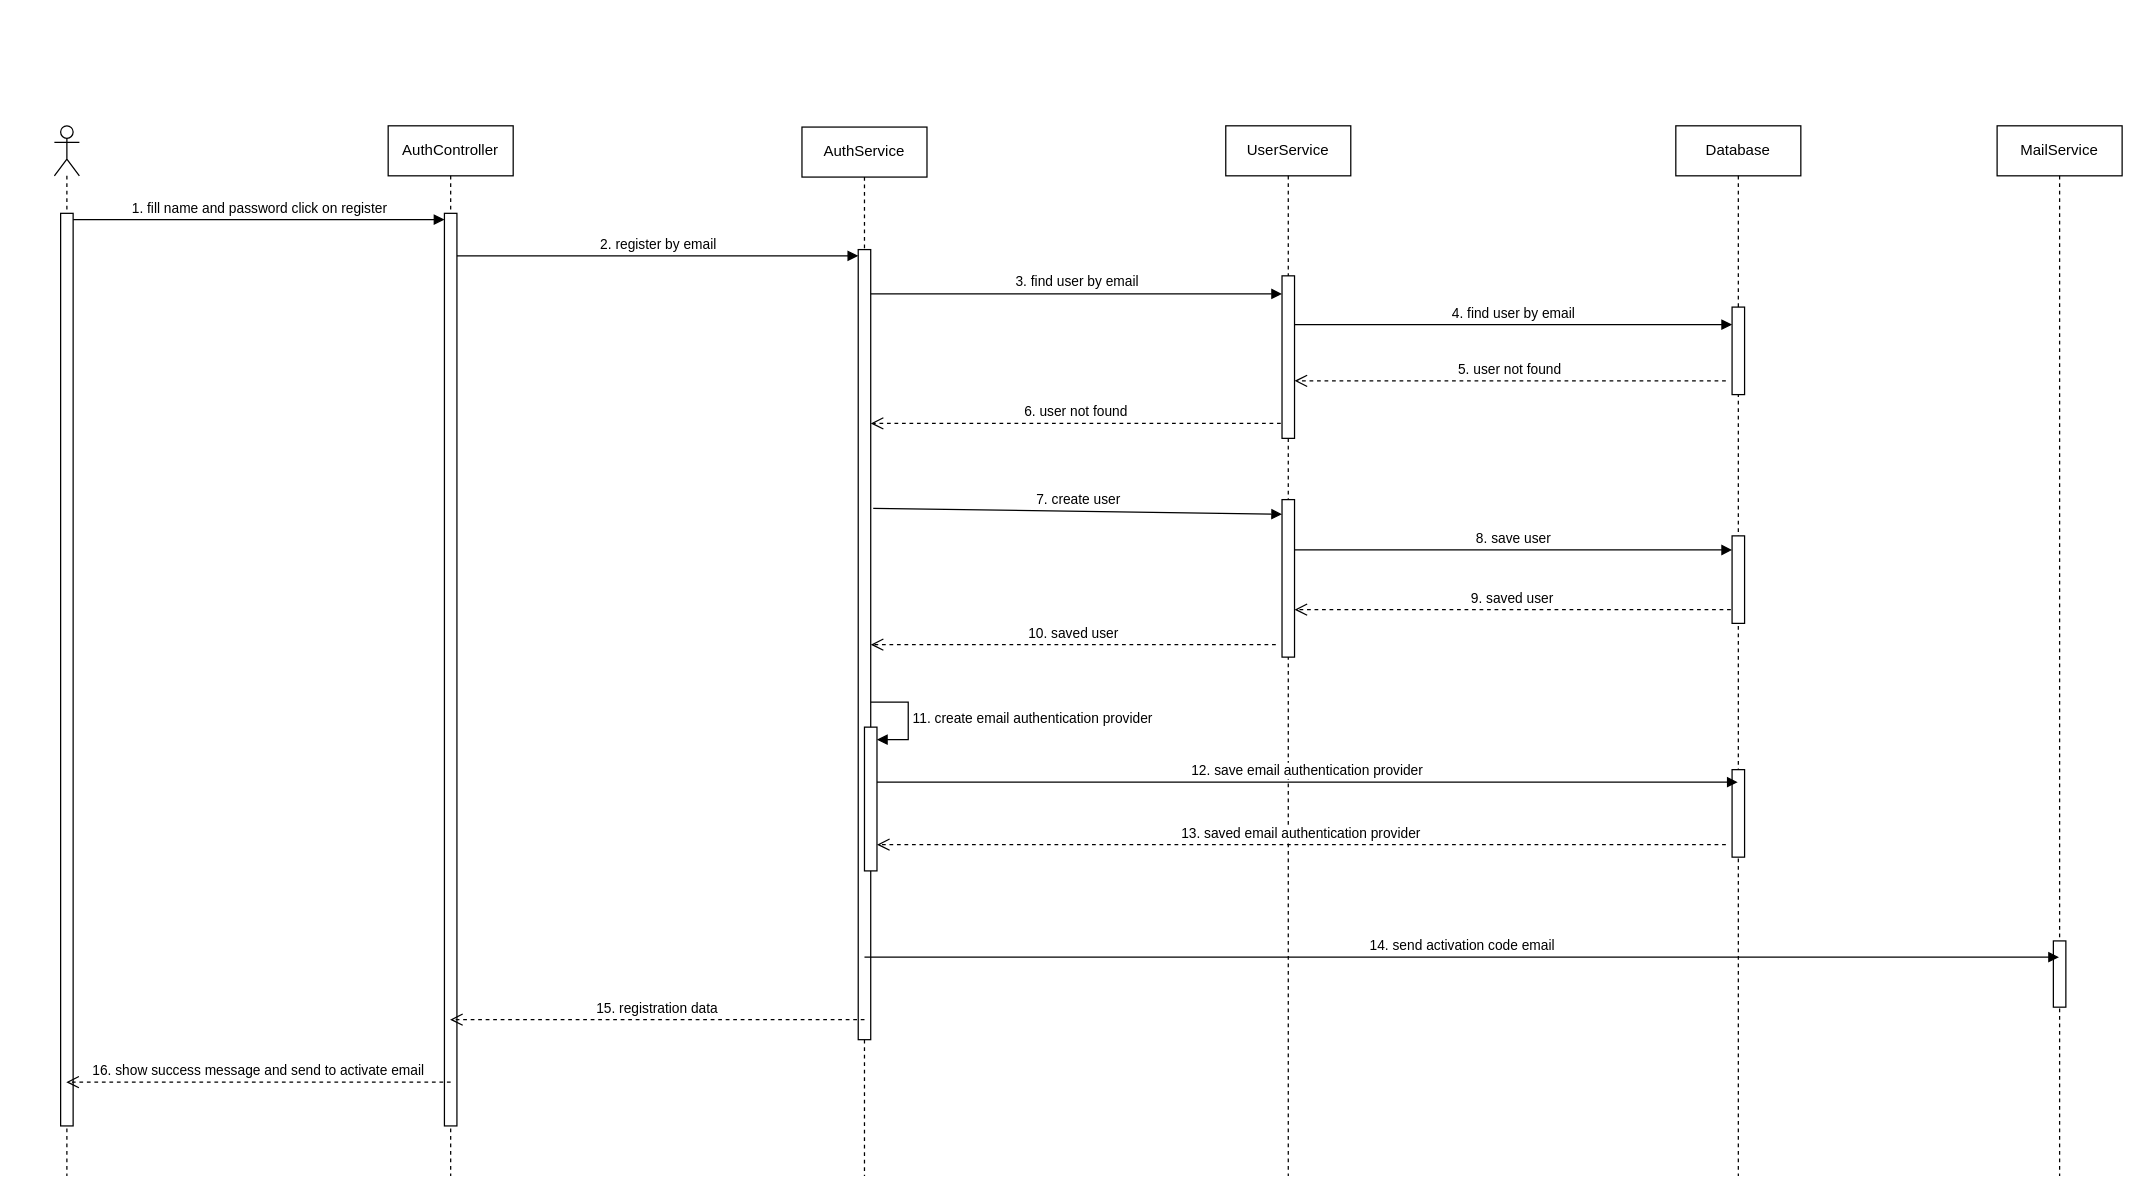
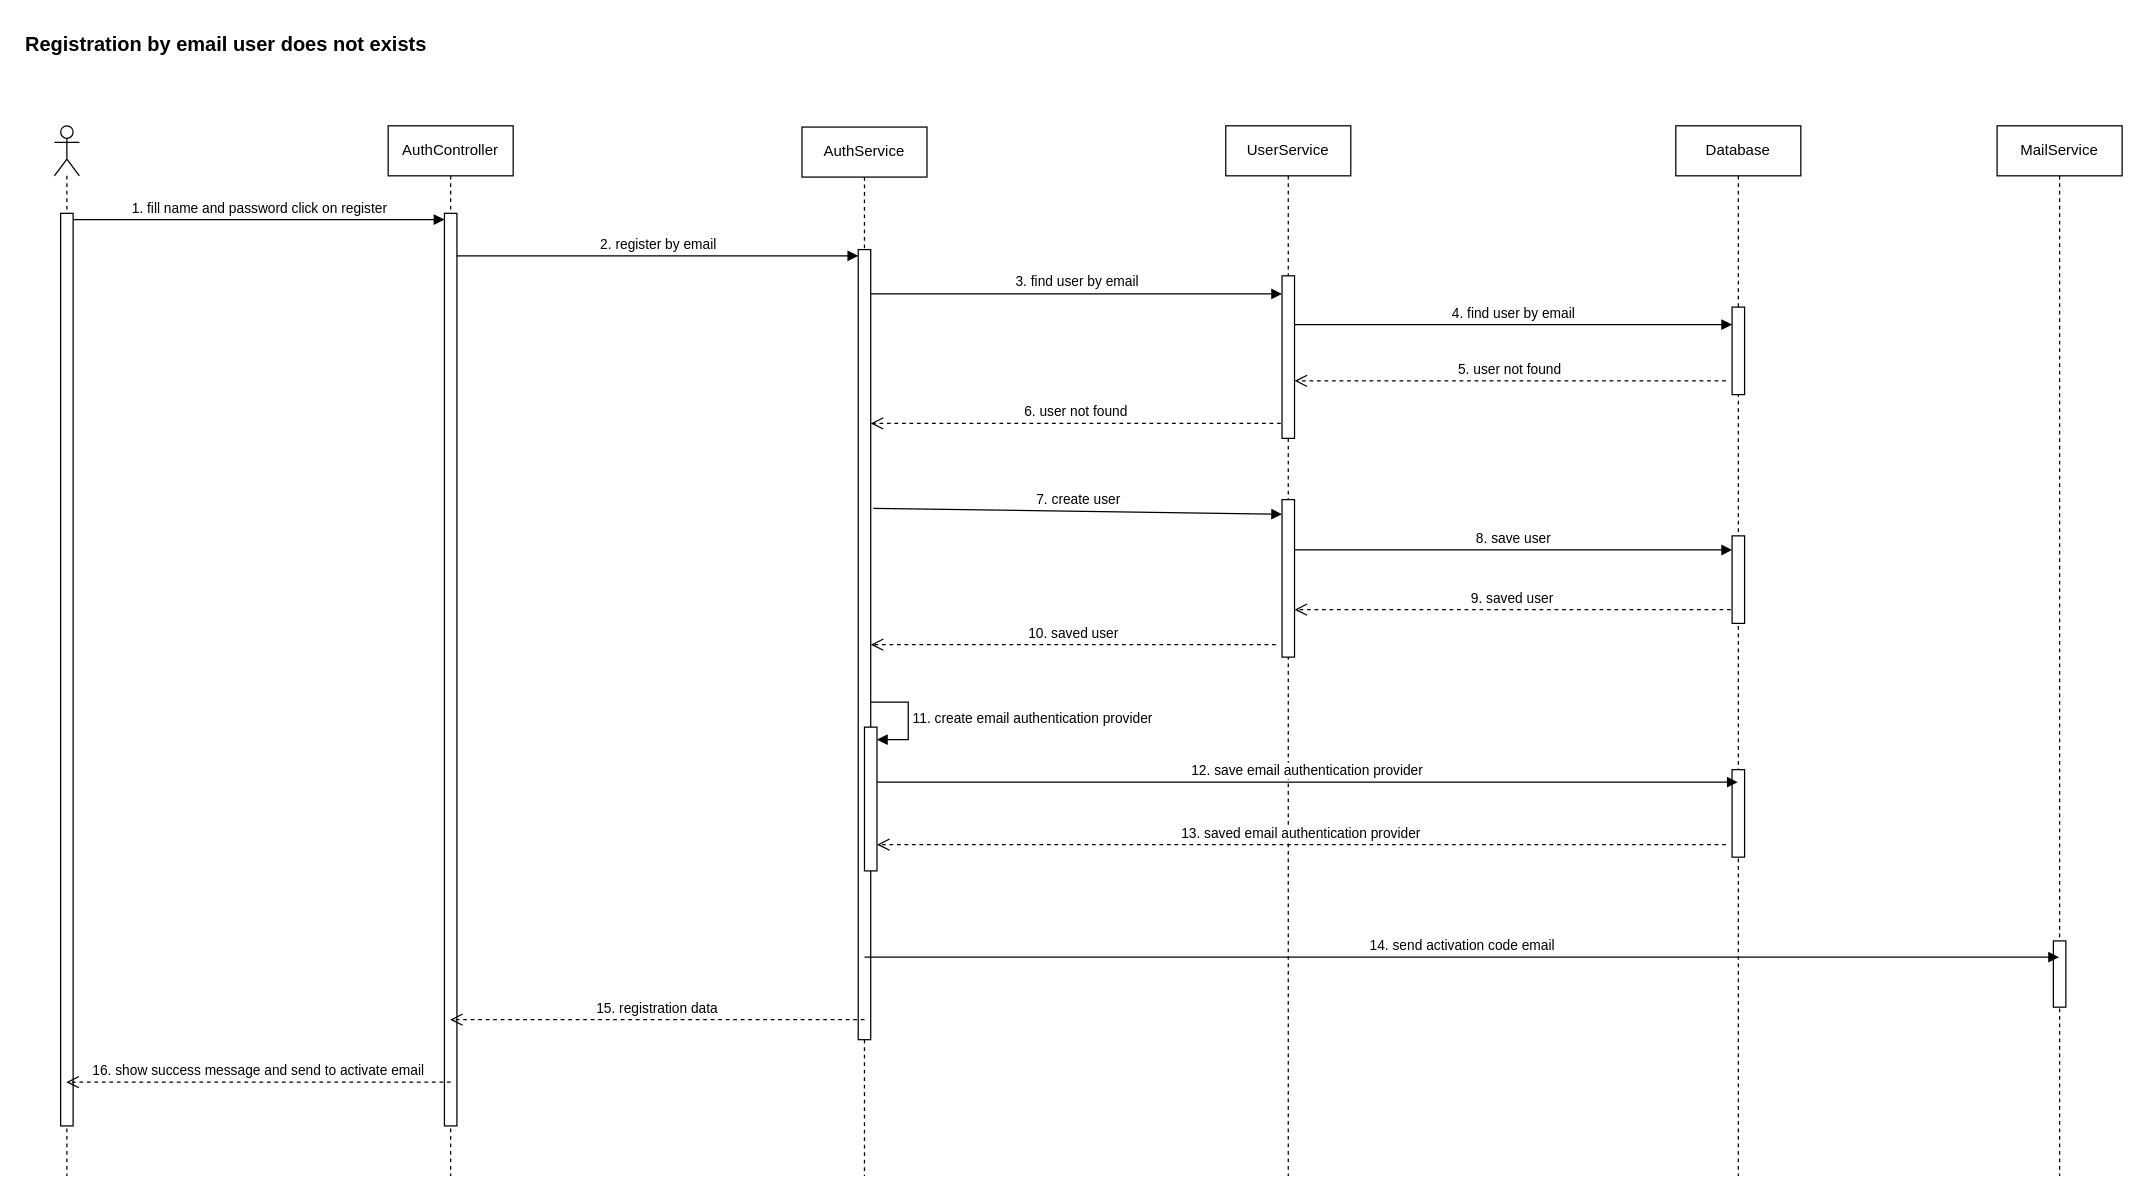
none -> (226, 44)
